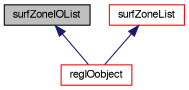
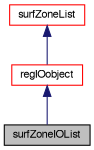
(75, 49) -> (47, 111)
